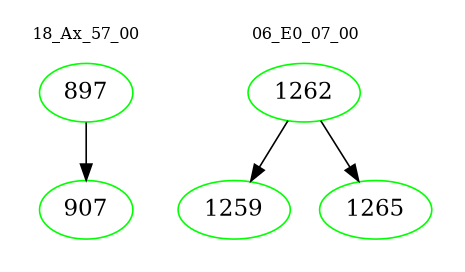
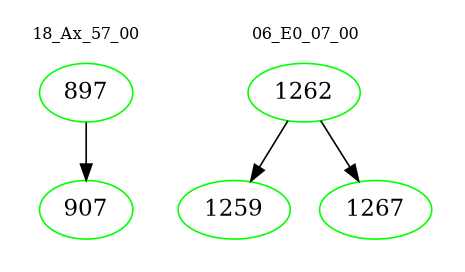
(376, 210) -> (376, 210)
